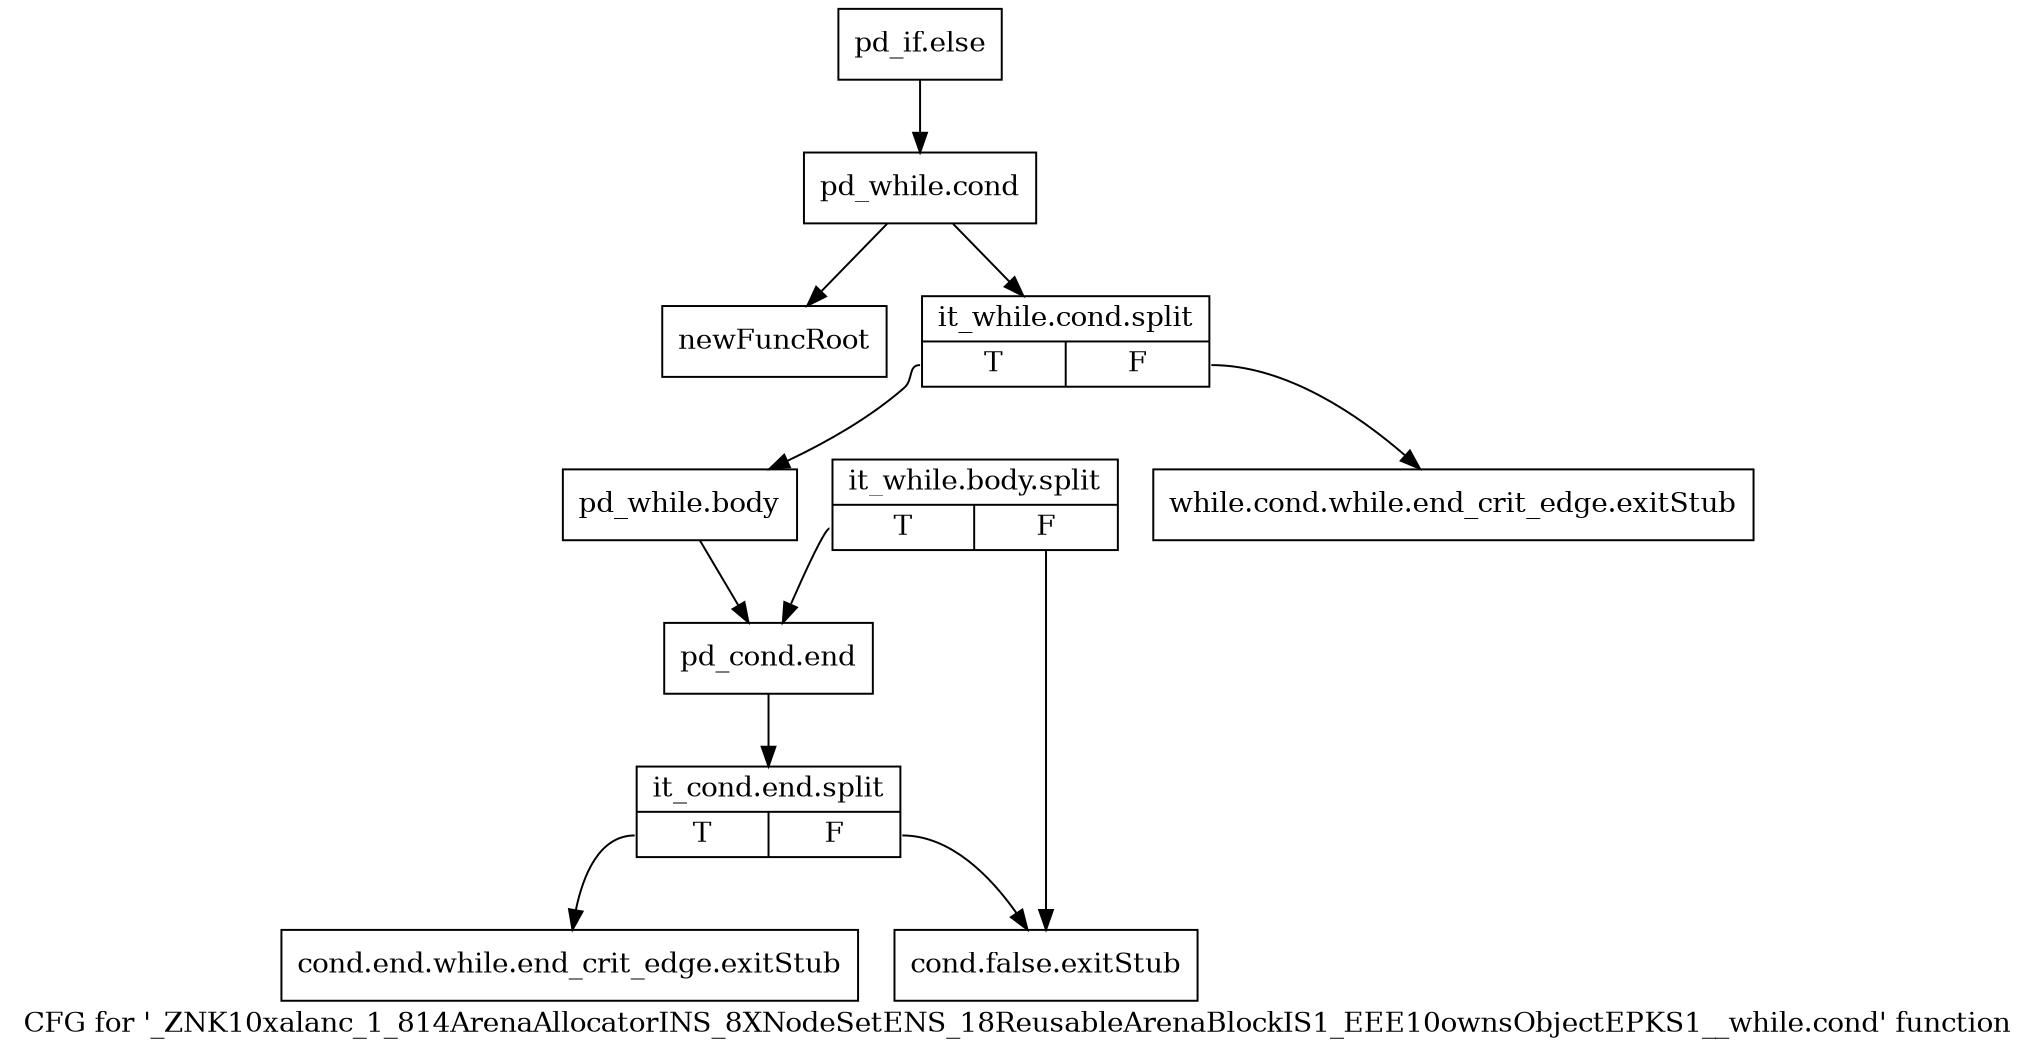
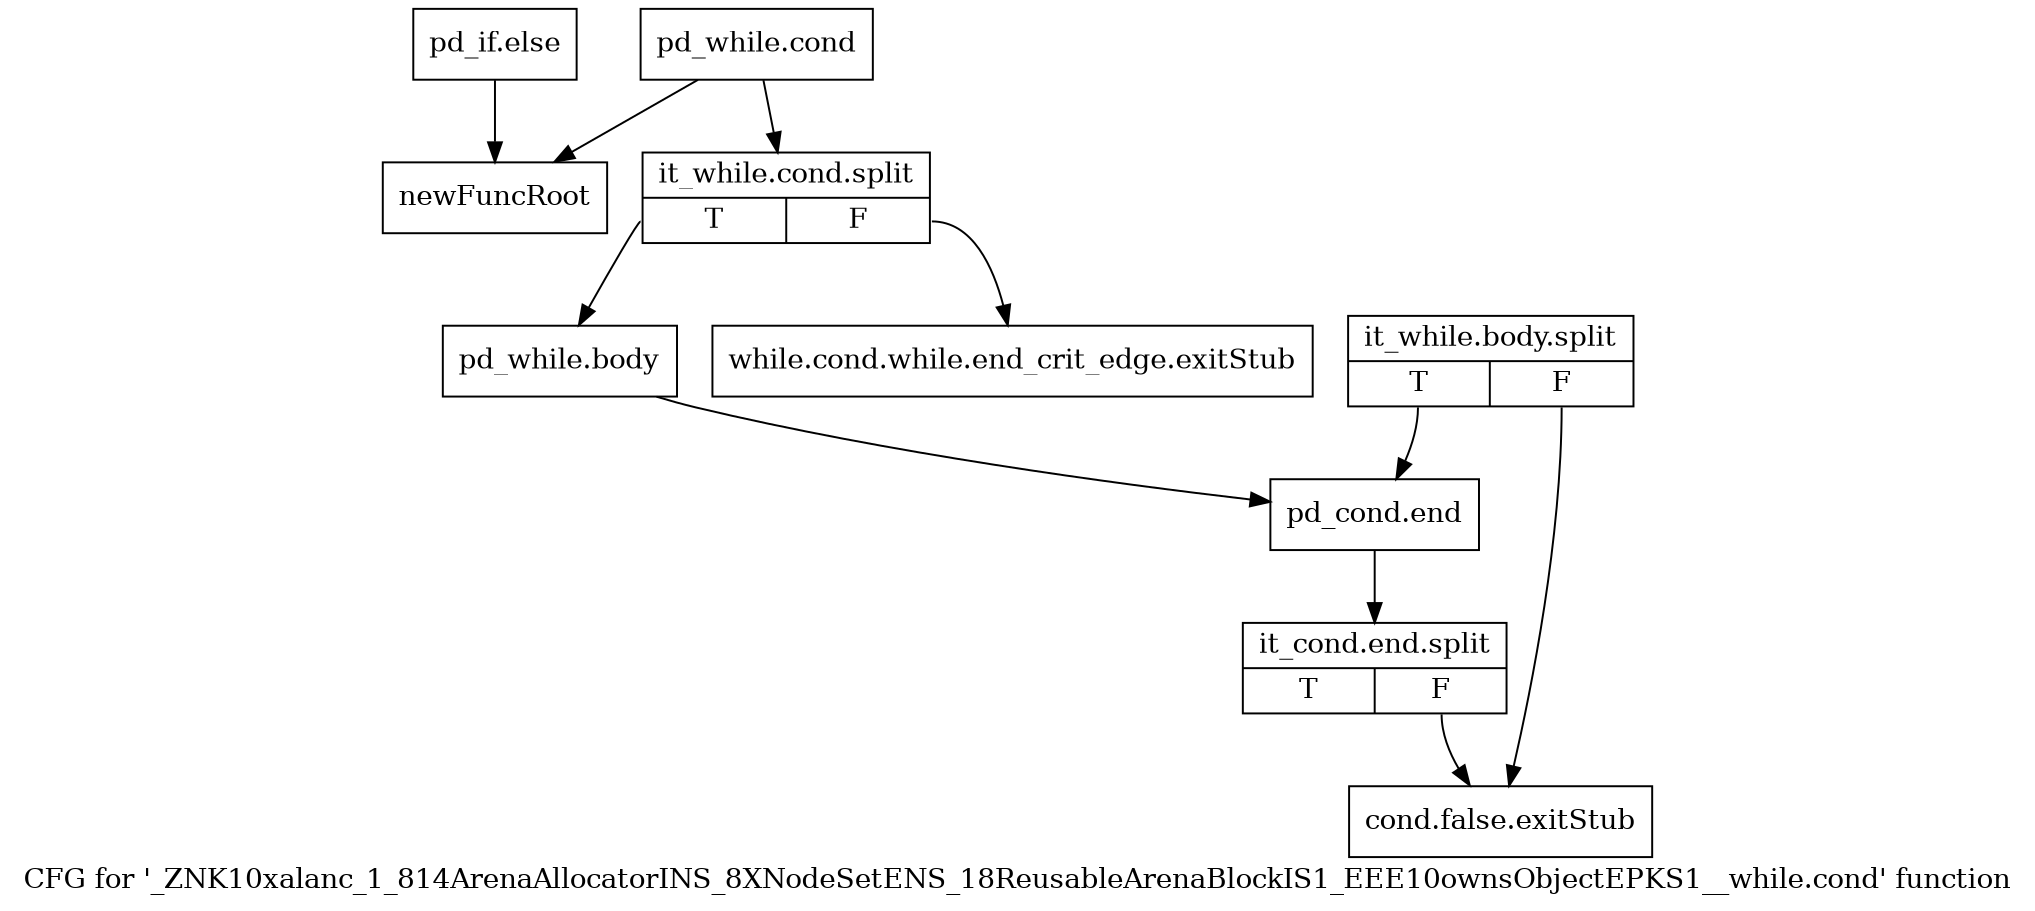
(920, 106) -> (495, 111)
(570, 965) -> none
